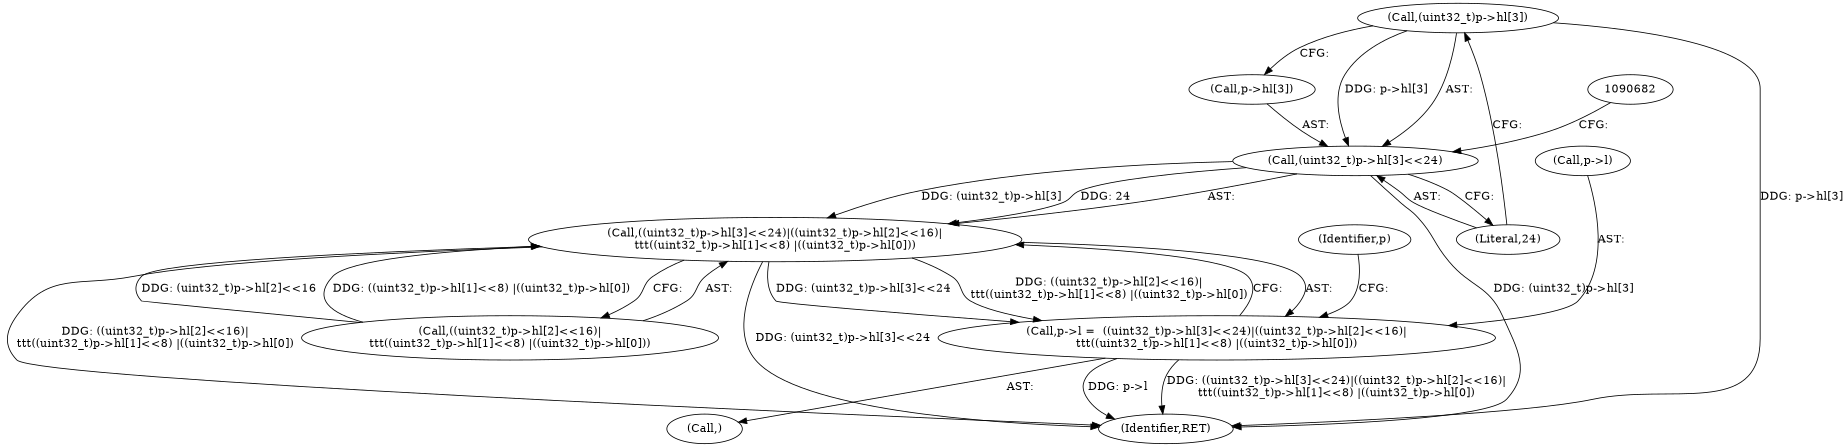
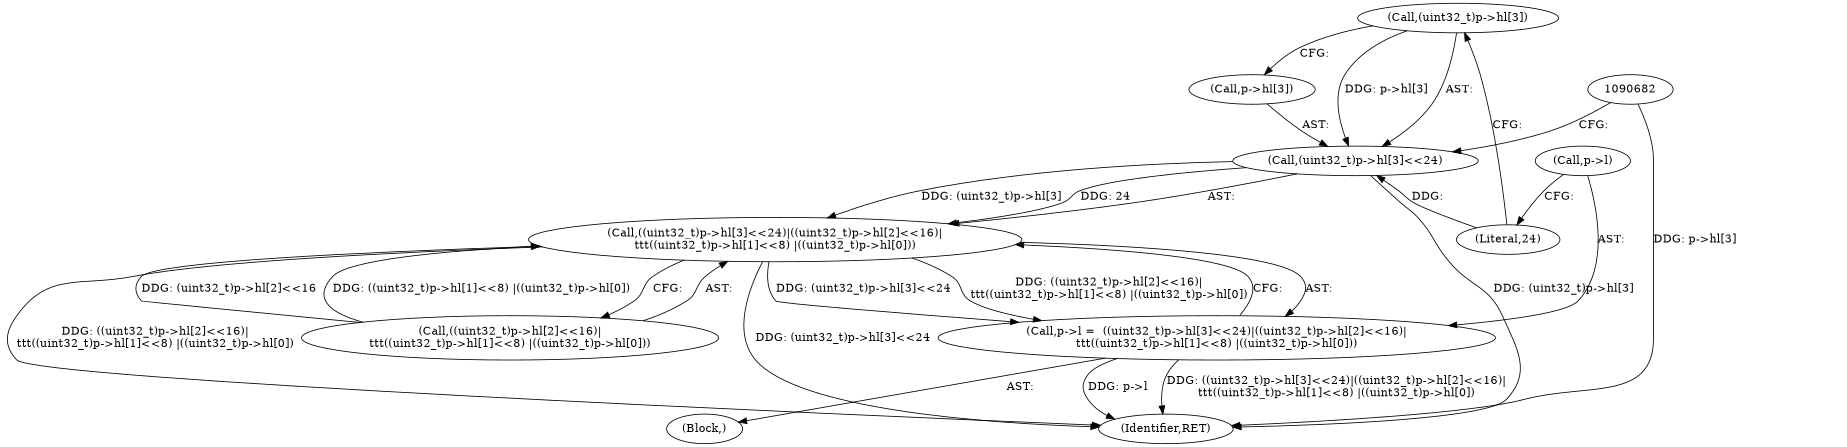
(1450, 192) -> (1541, 194)
(1429, 197) -> (1429, 197)
(1355, 240) -> none
(1749, 374) -> (1579, 391)
(705, 429) -> (705, 429)
